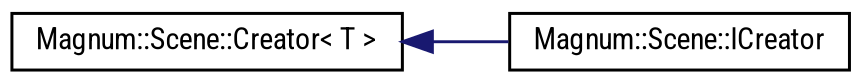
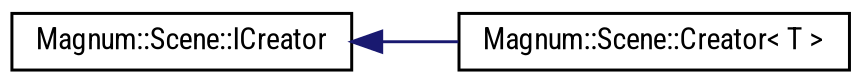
(470, 42) -> (420, 42)
